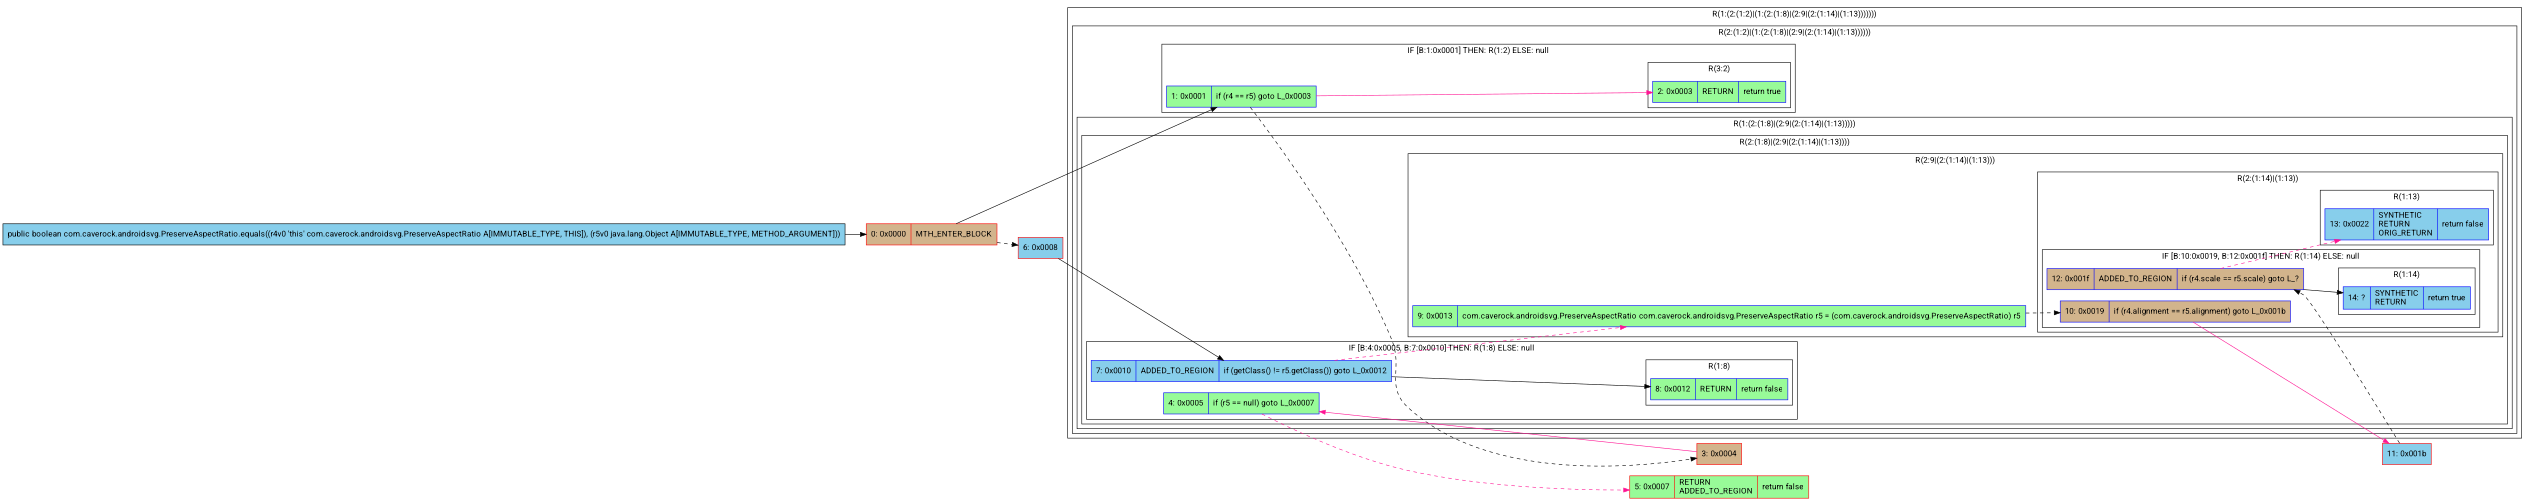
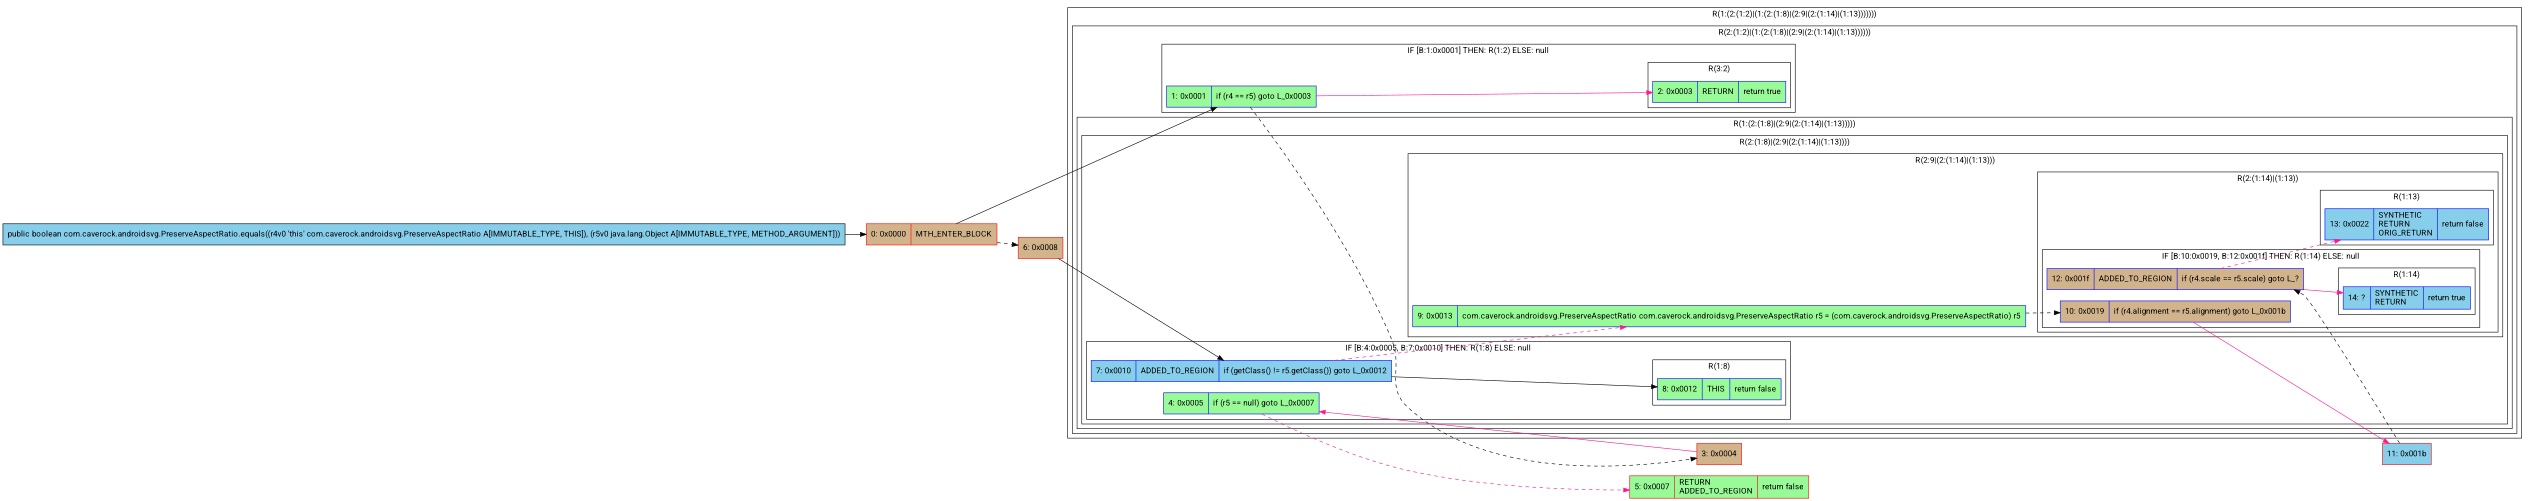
(1041, 248) -> (1041, 248)
(2320, 291) -> (2320, 291)
(1716, 389) -> (1716, 389)
